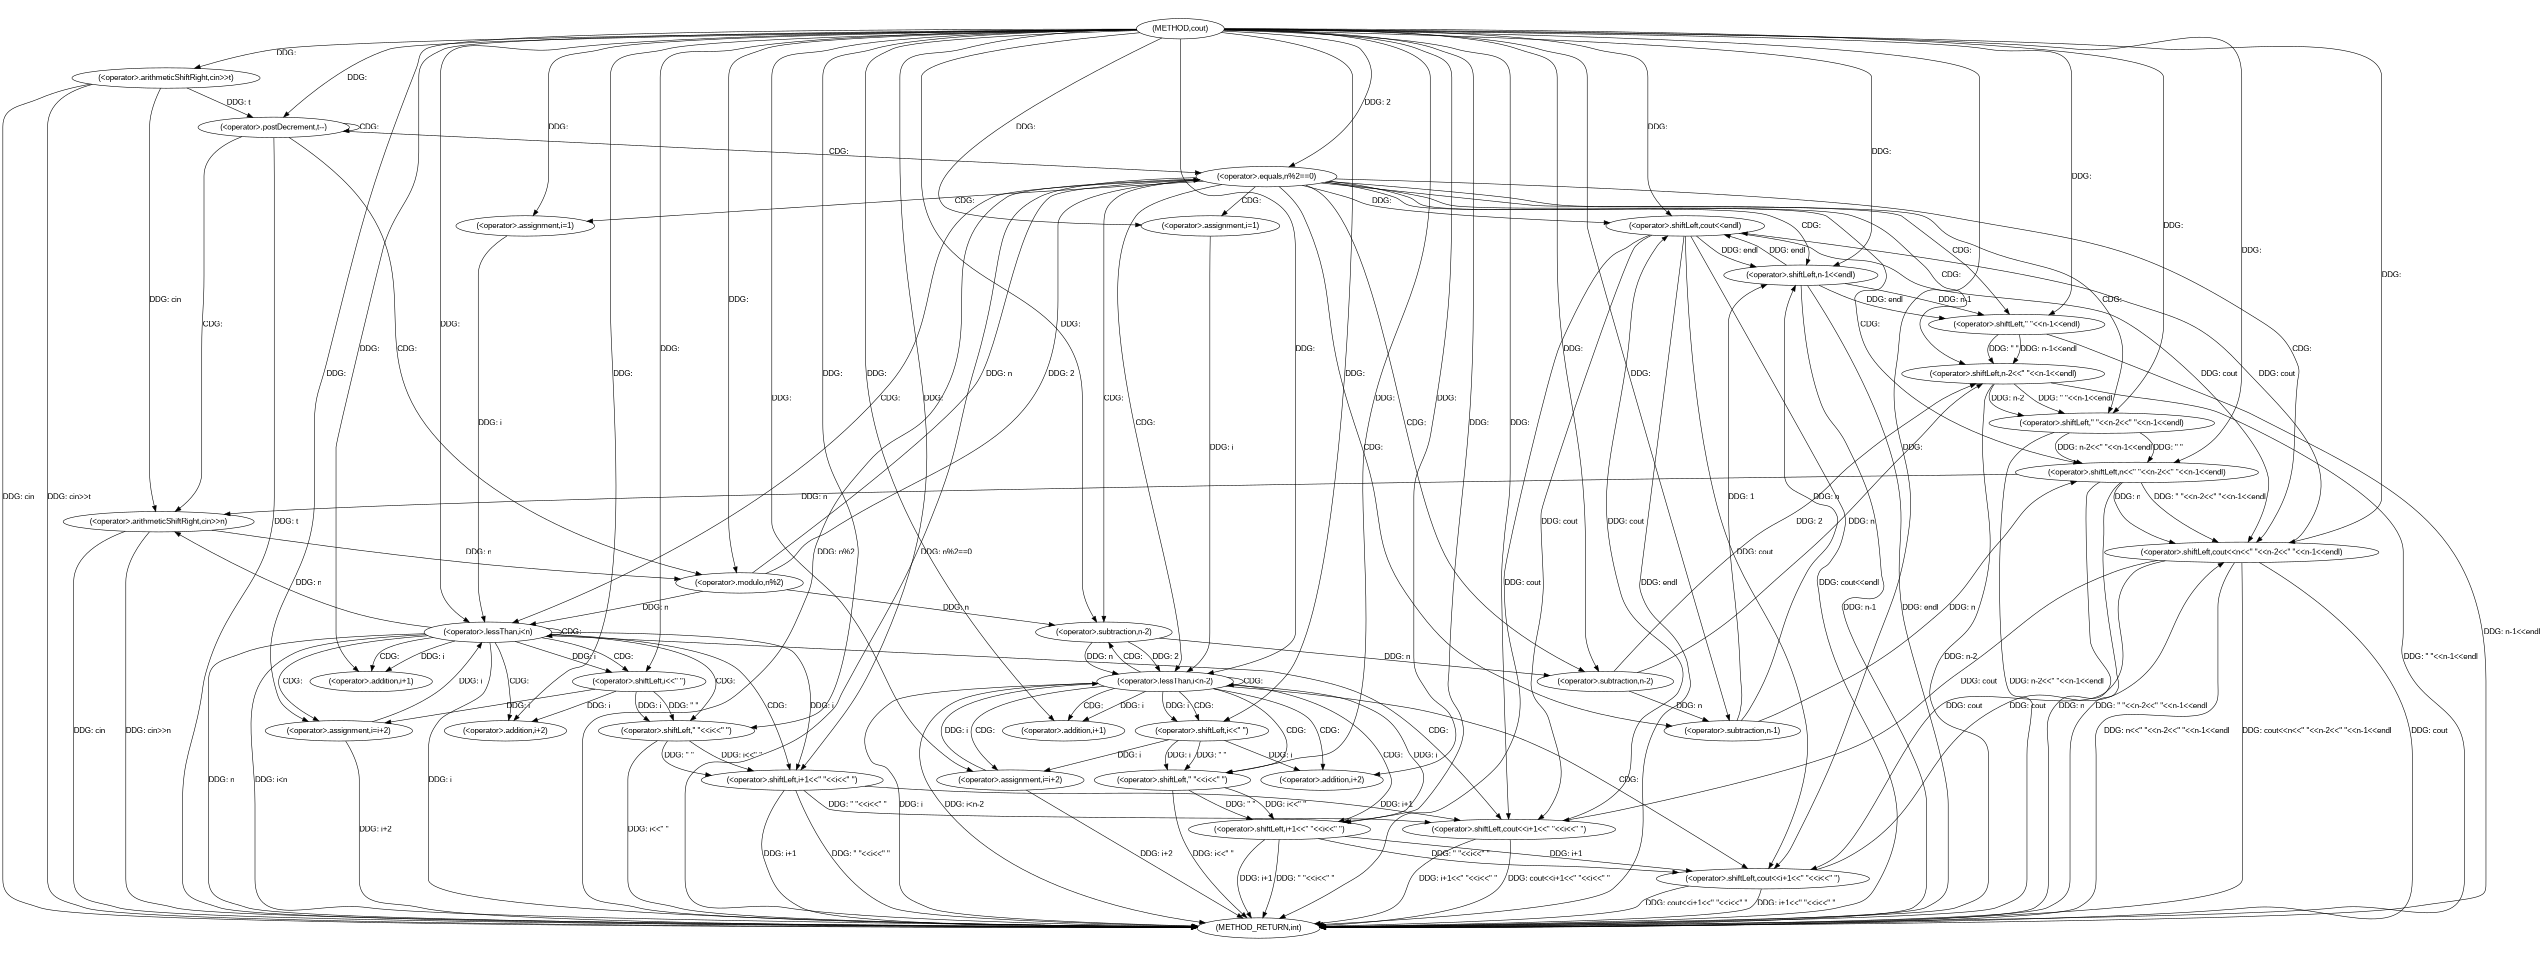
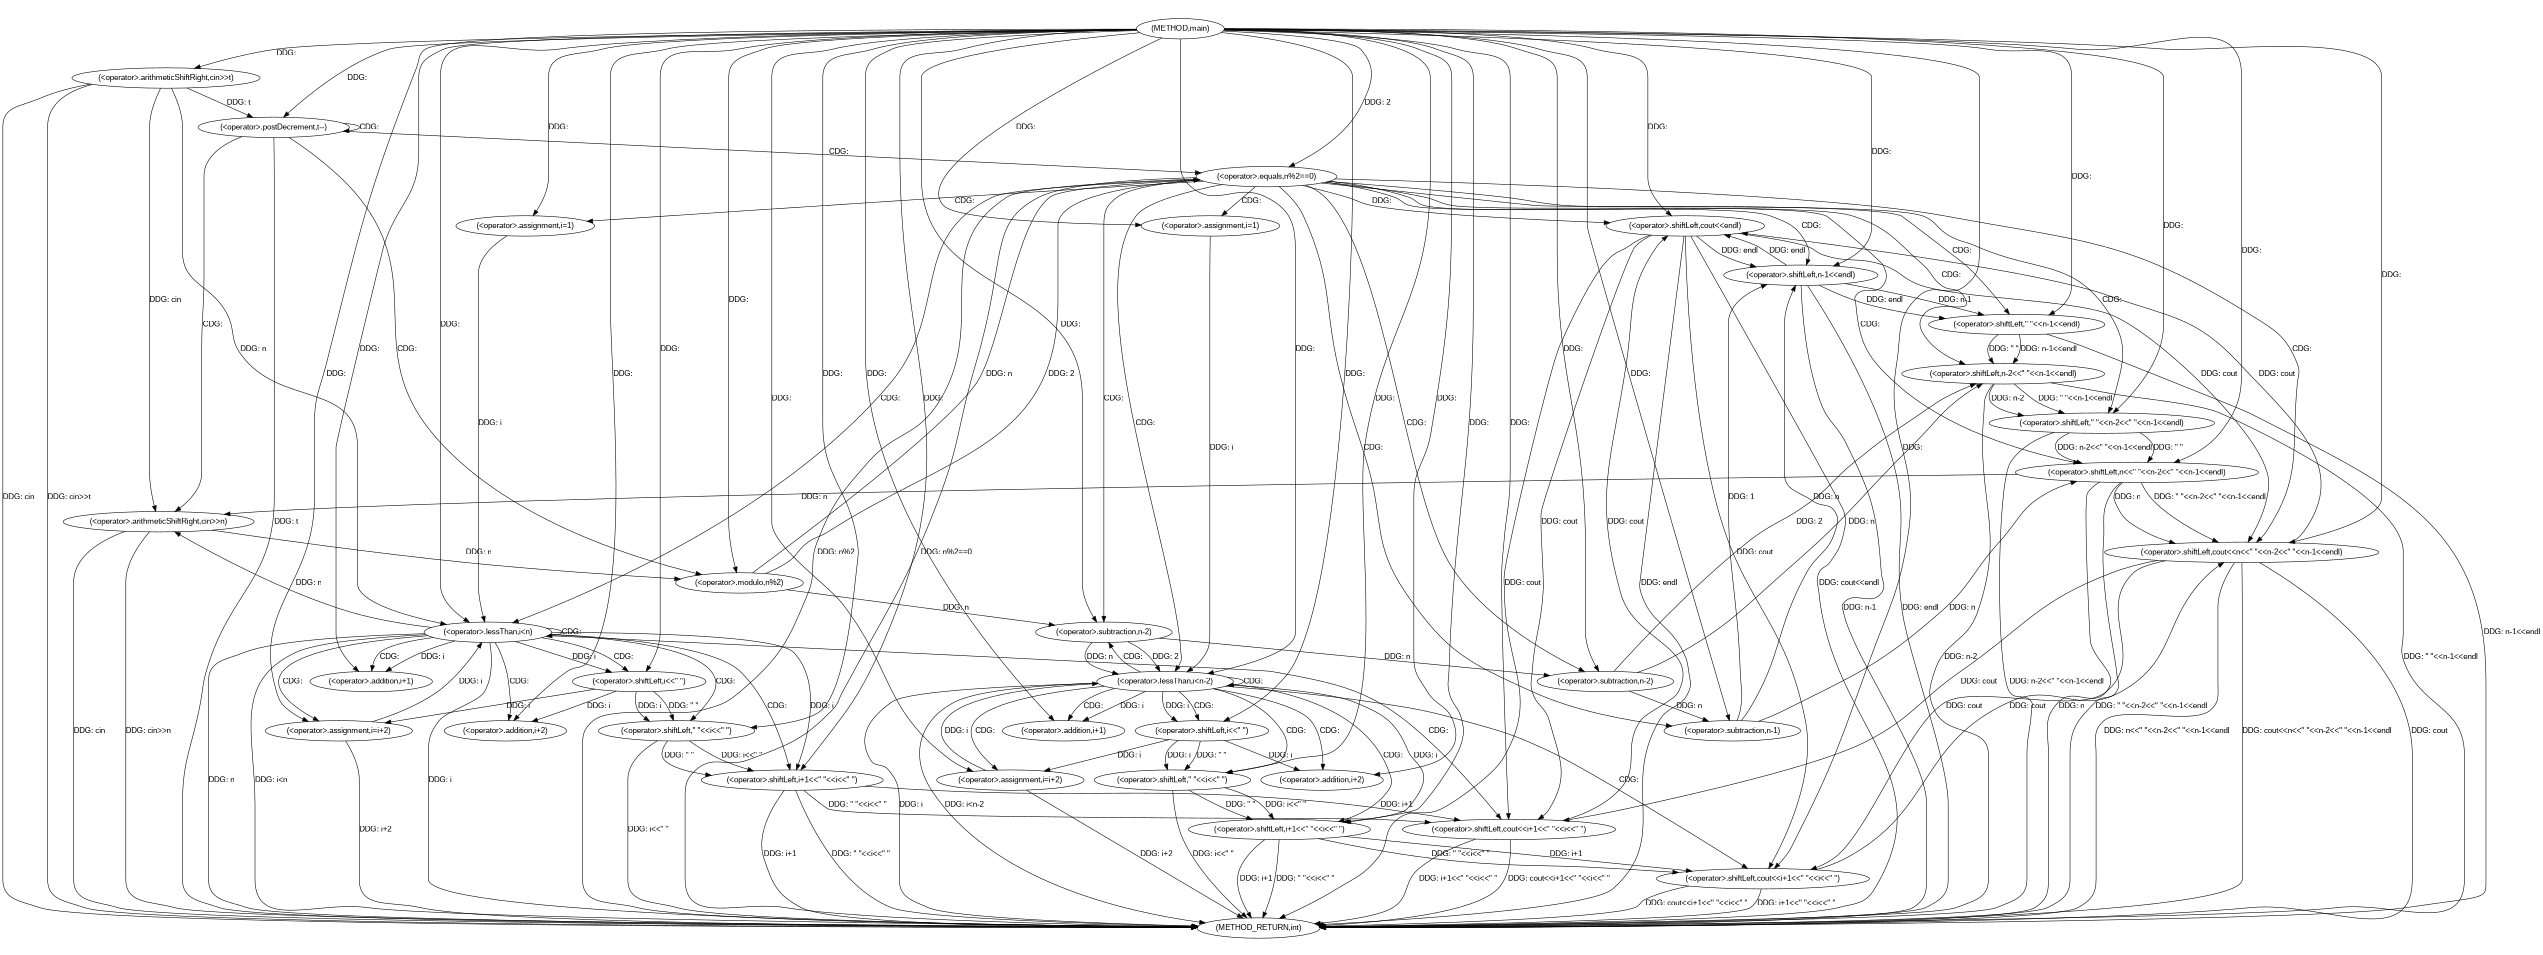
(1180, 29) -> (1180, 29)
(619, 608) -> (282, 385)
